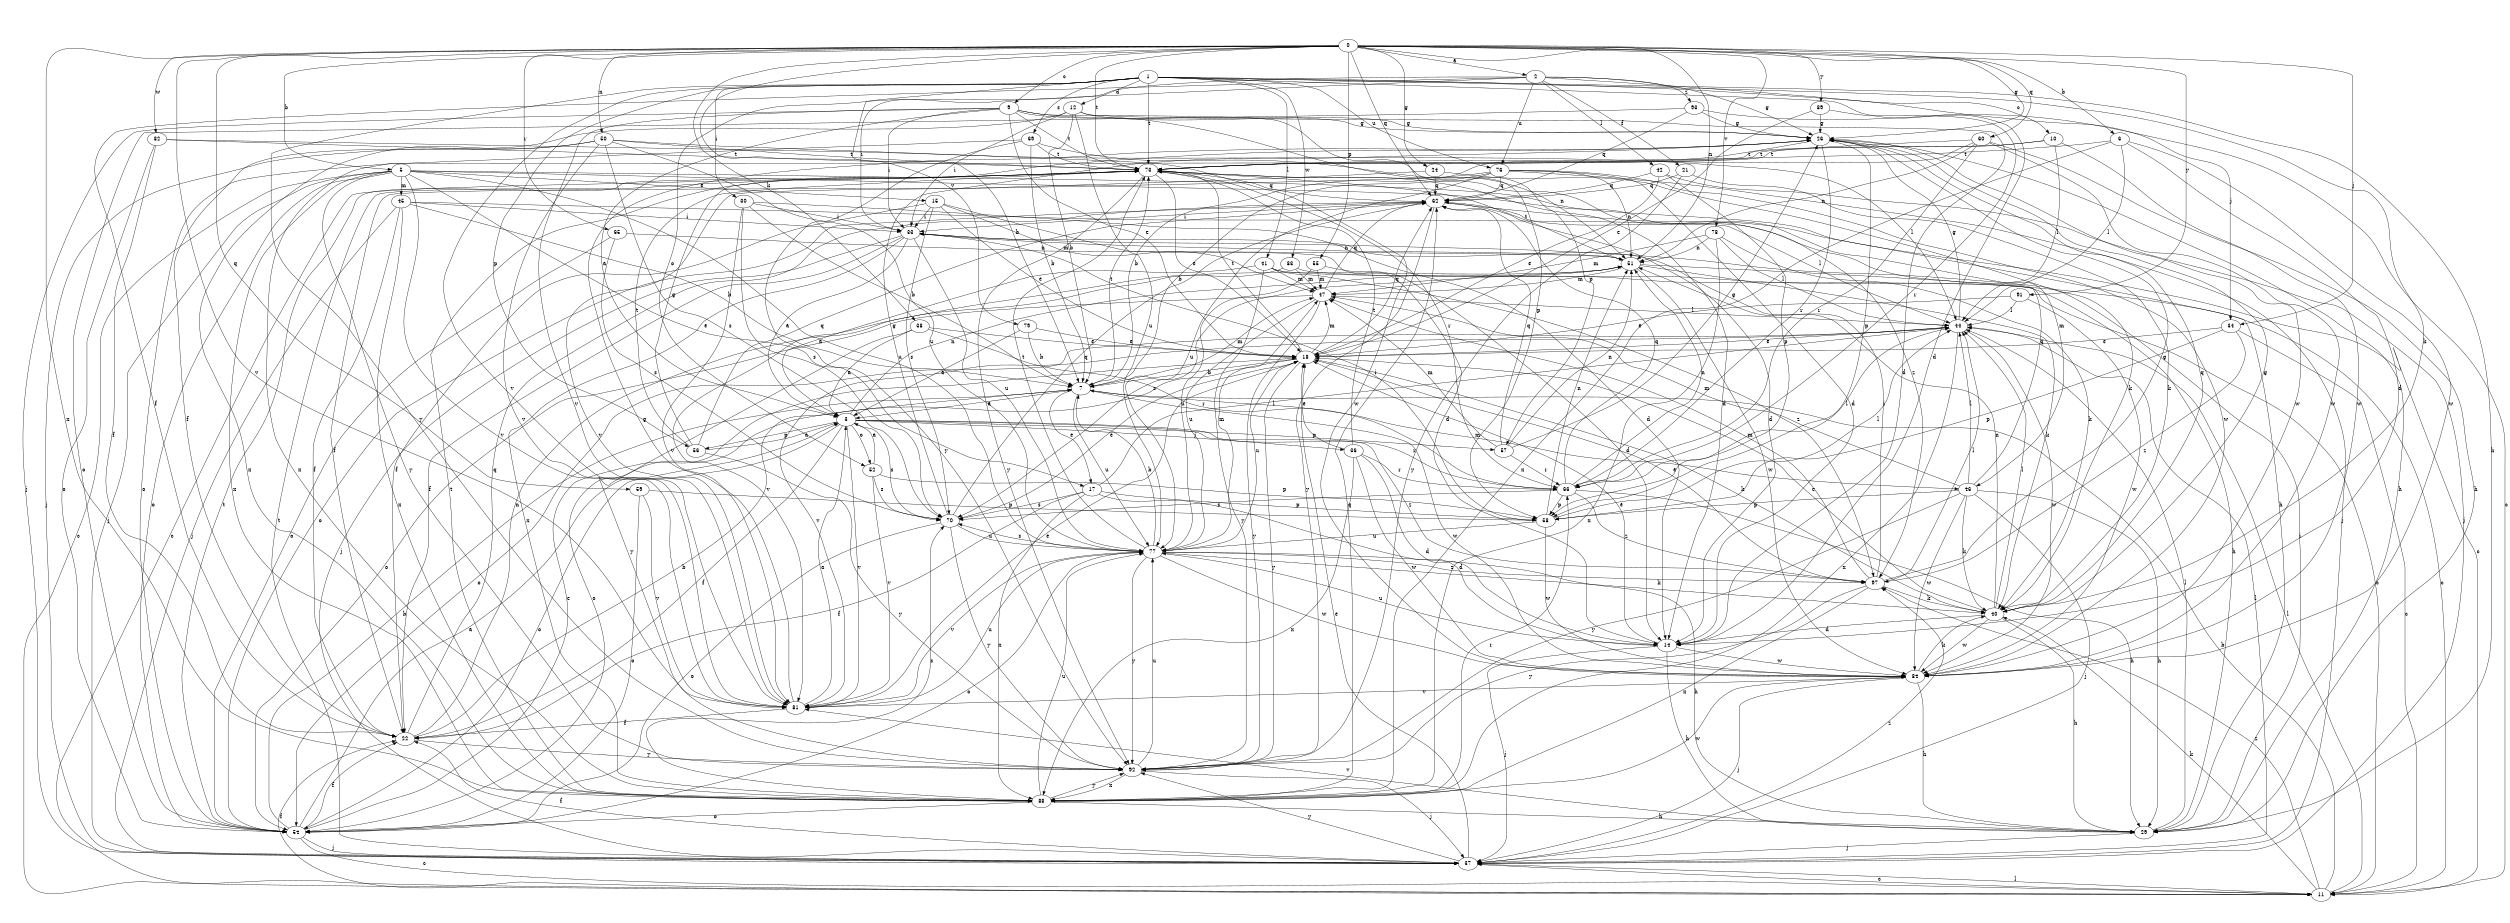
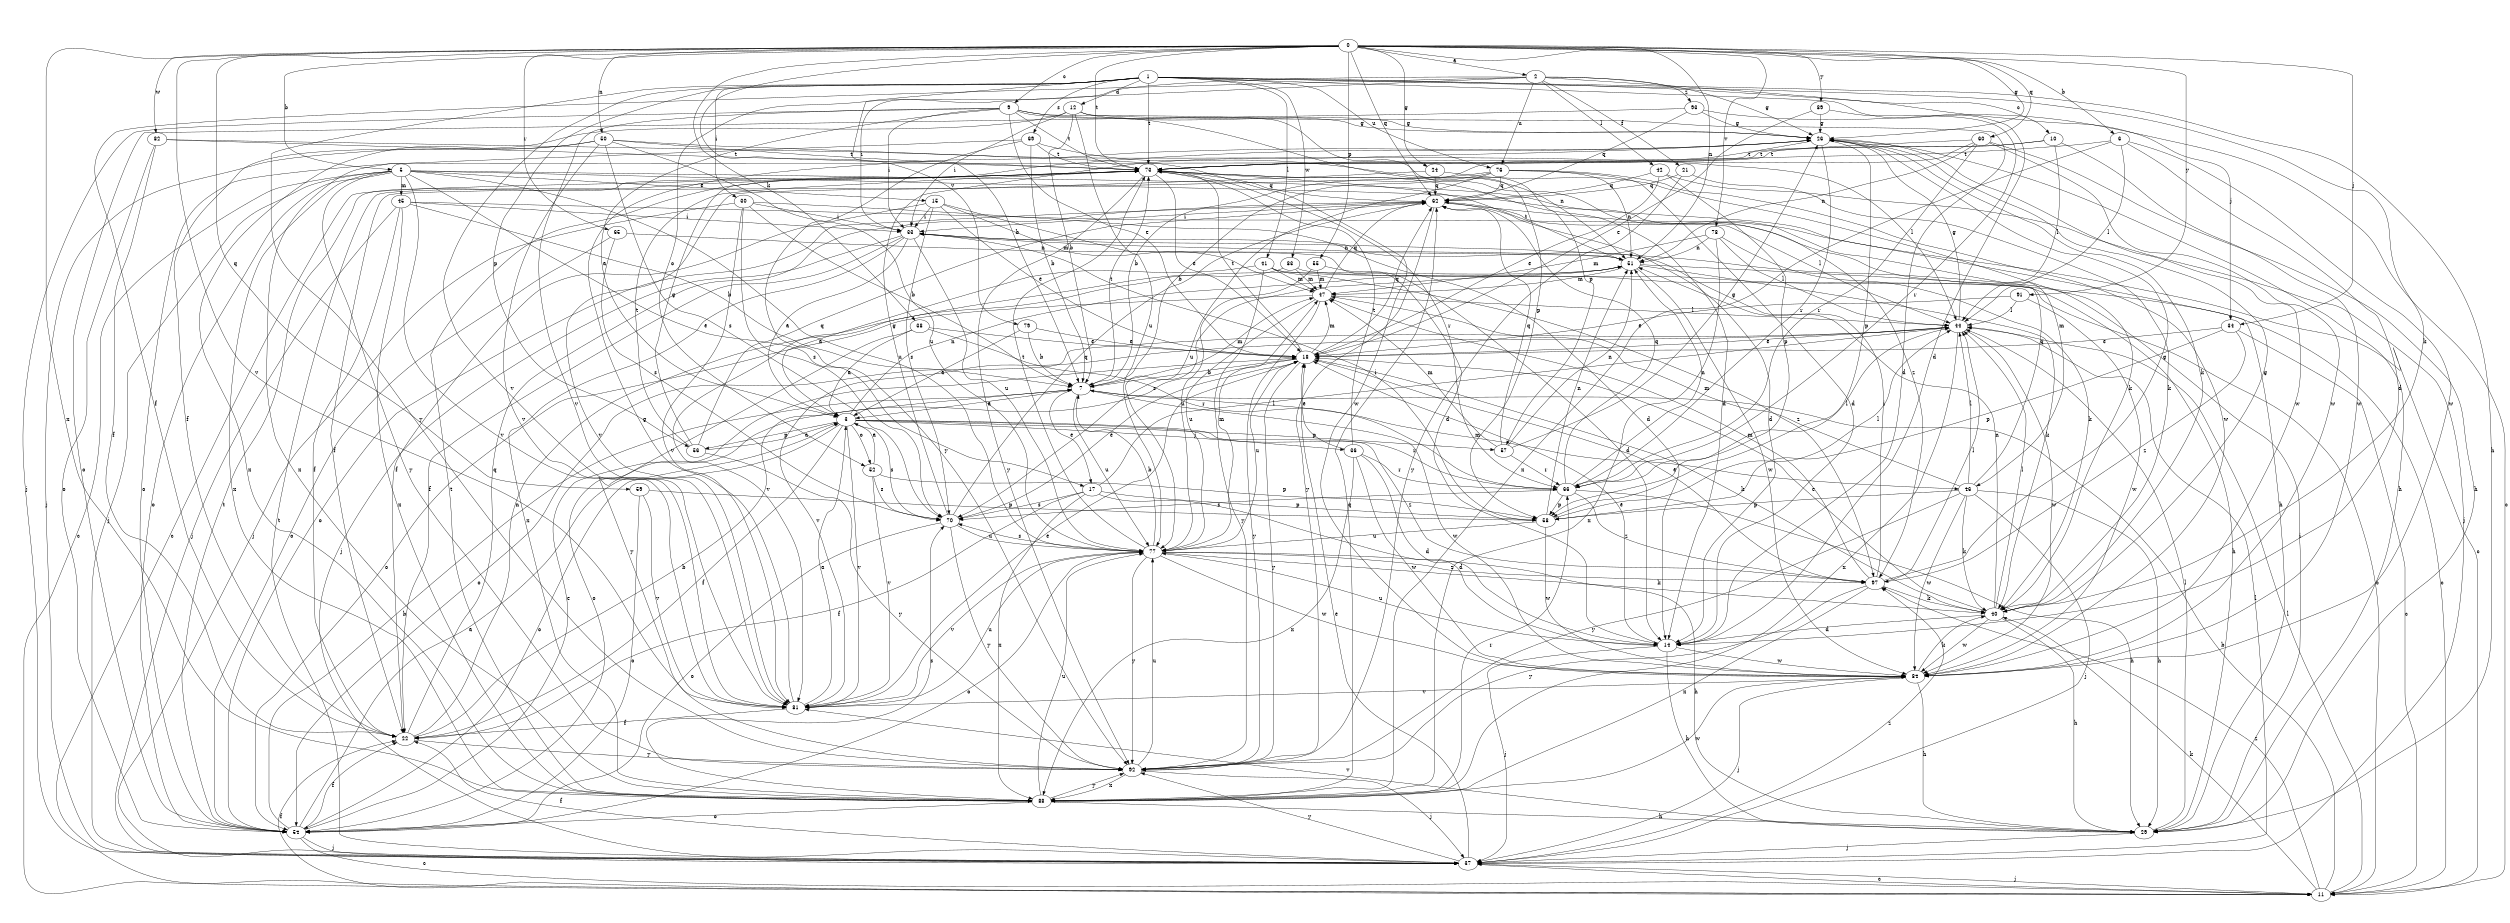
(2202, 373) -> (2202, 373)
(2338, 581) -> (201, 856)
(2015, 879) -> (2015, 879)
